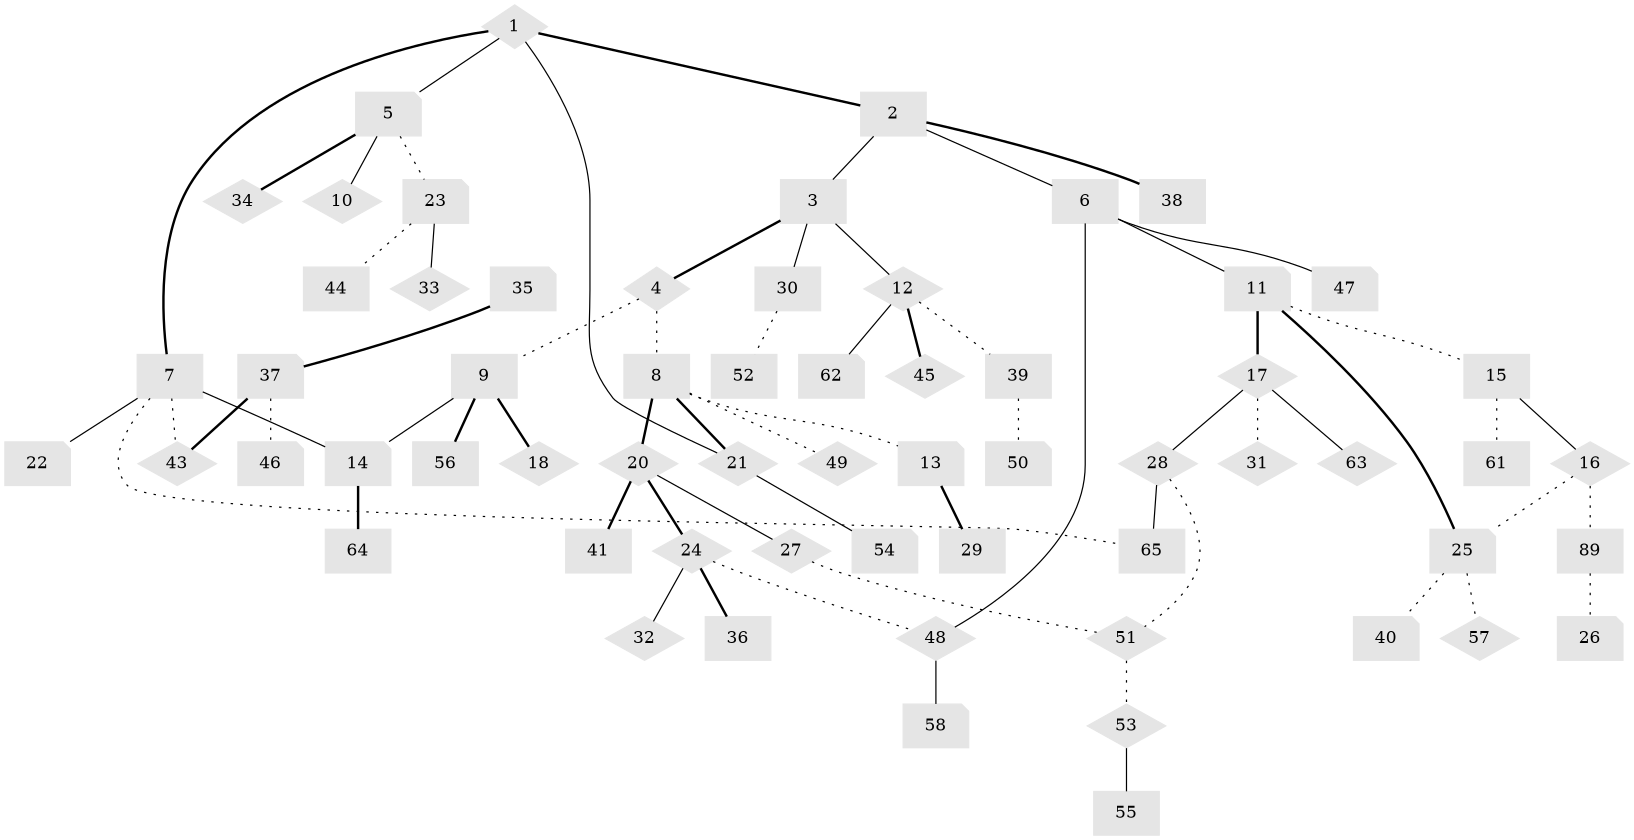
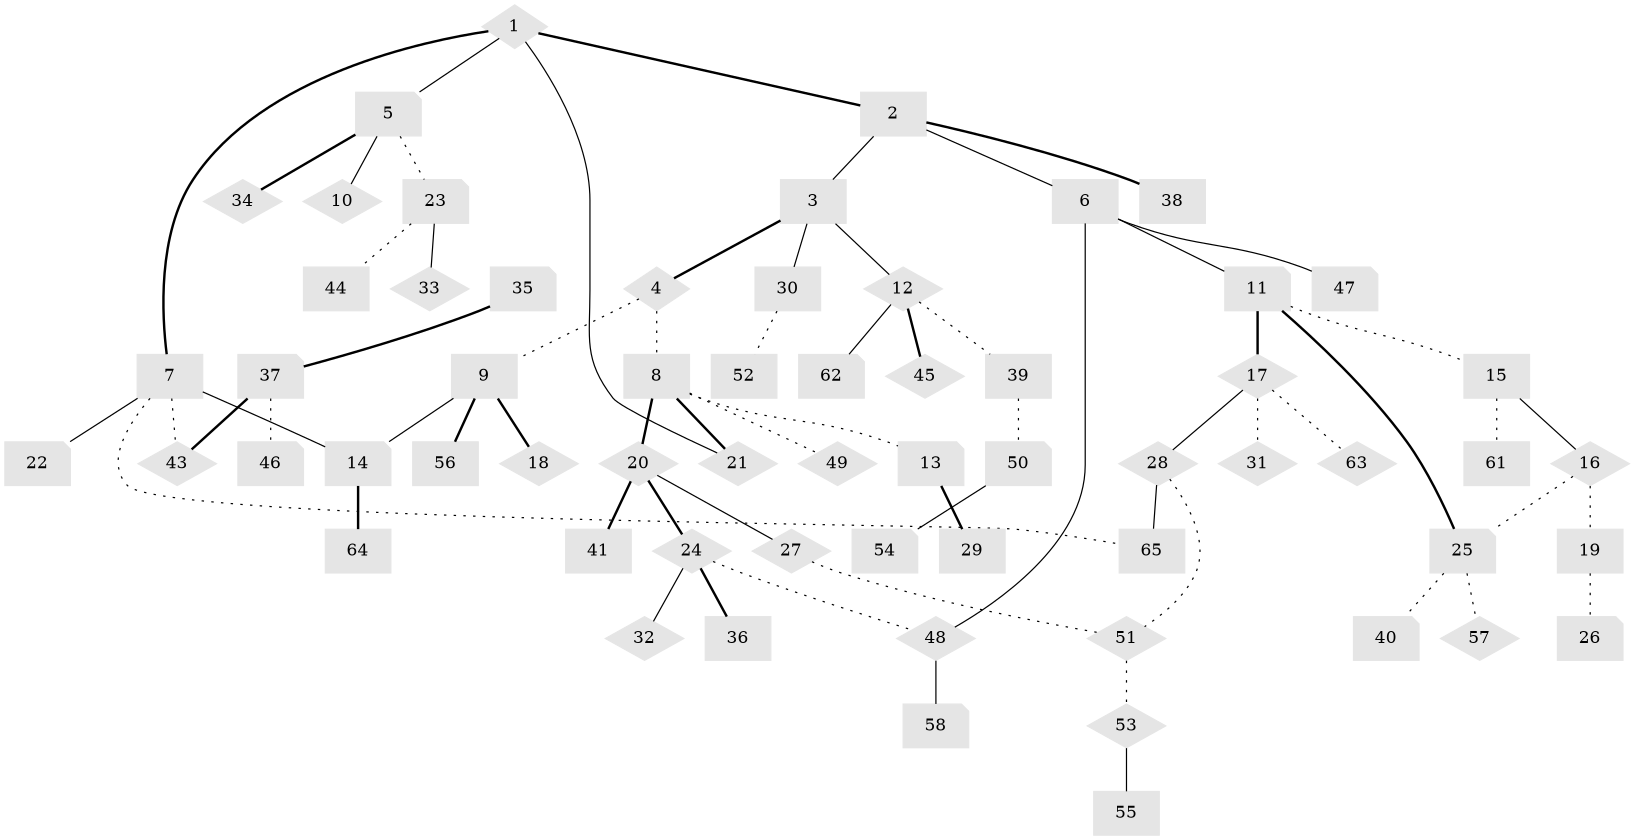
(1307, 420) -> (1307, 420)
(804, 503) -> (959, 503)
(1590, 551) -> (1590, 551)
